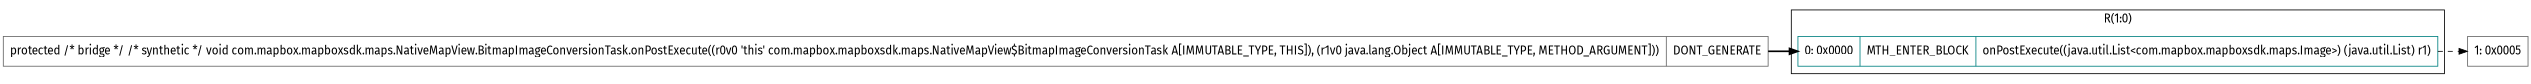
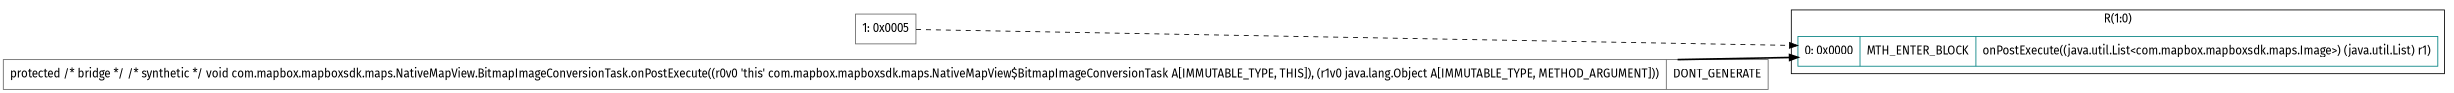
(2449, 51) -> (1353, 37)
